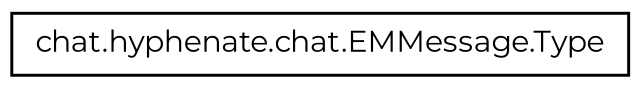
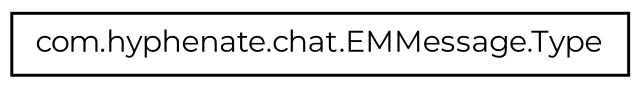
(320, 44) -> (320, 44)
